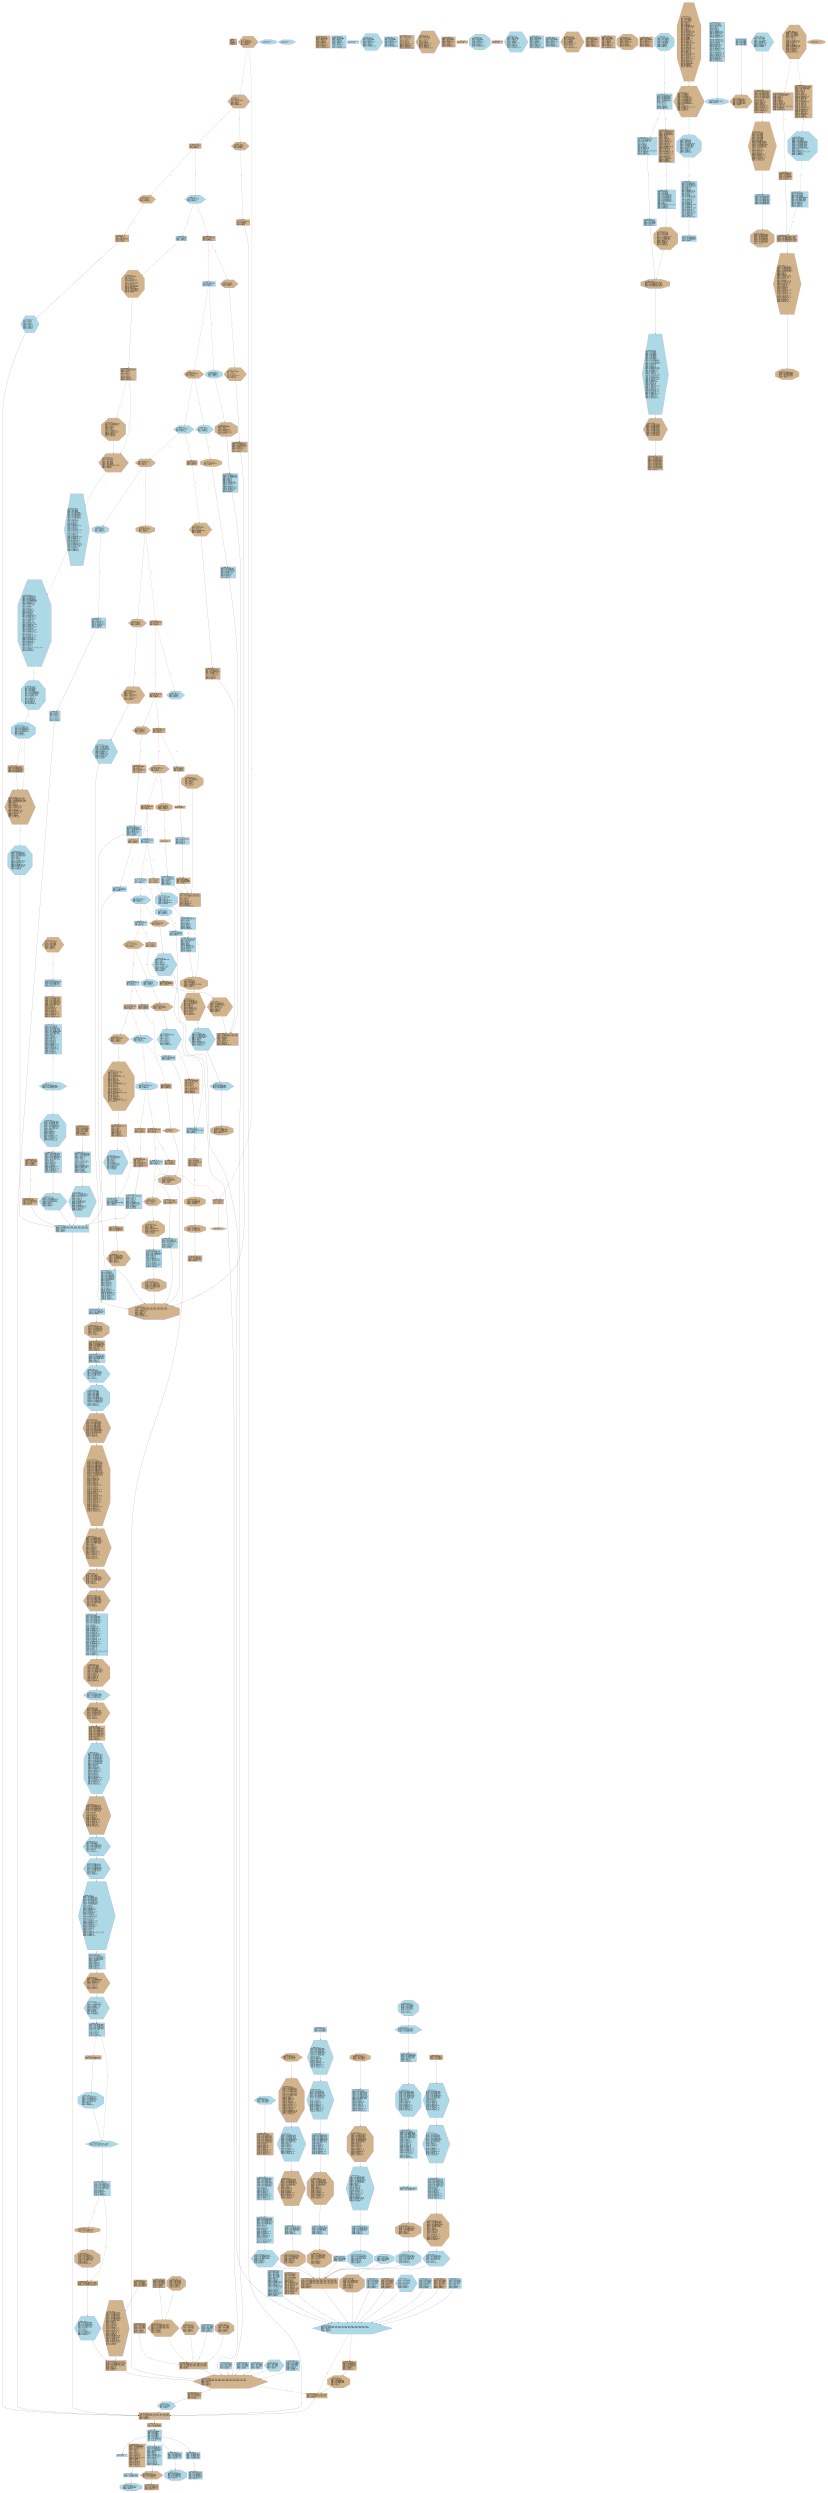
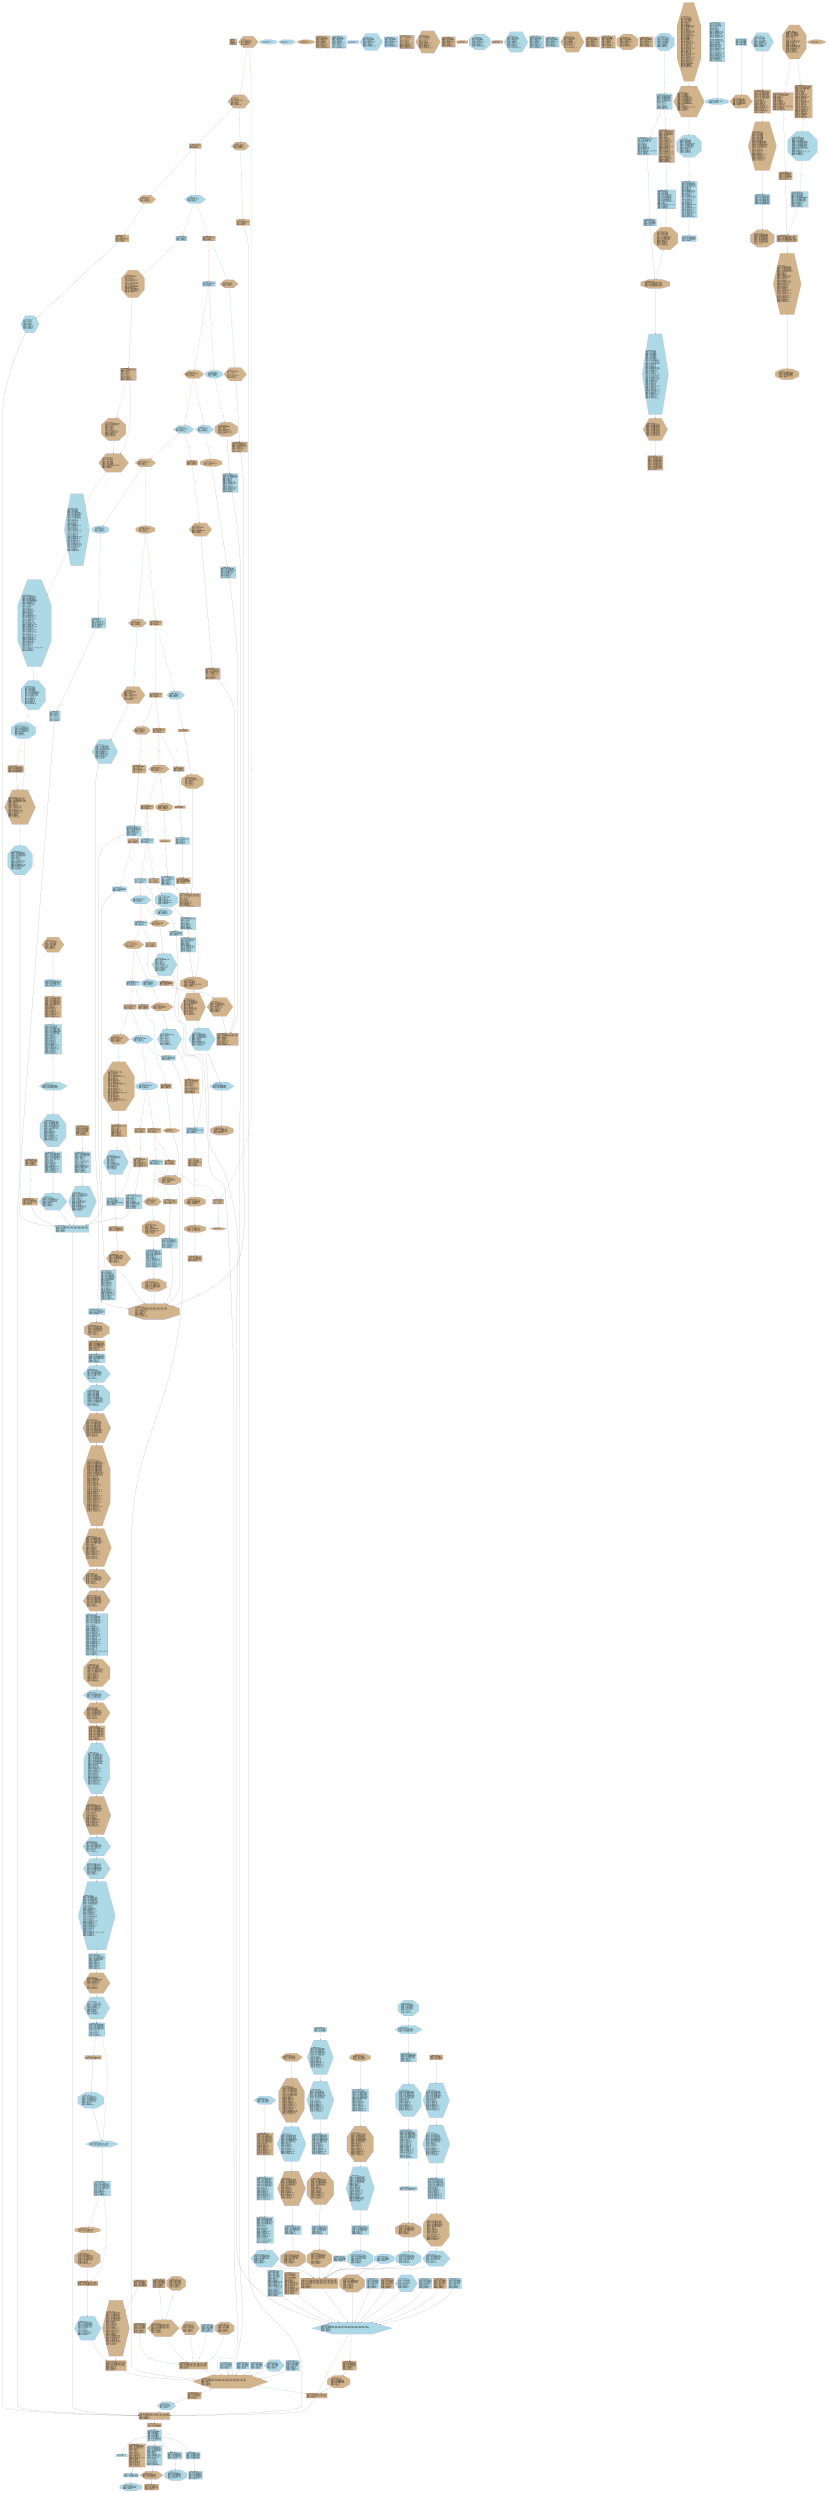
none -> (306, 42)
none -> (184, 731)
